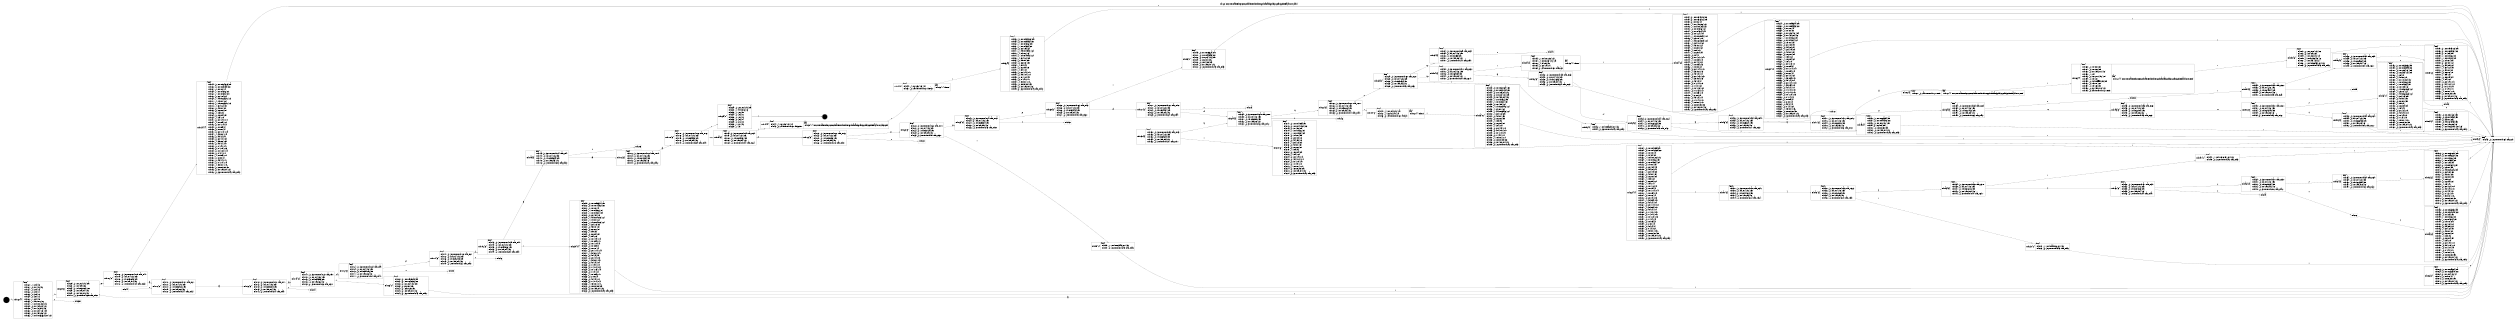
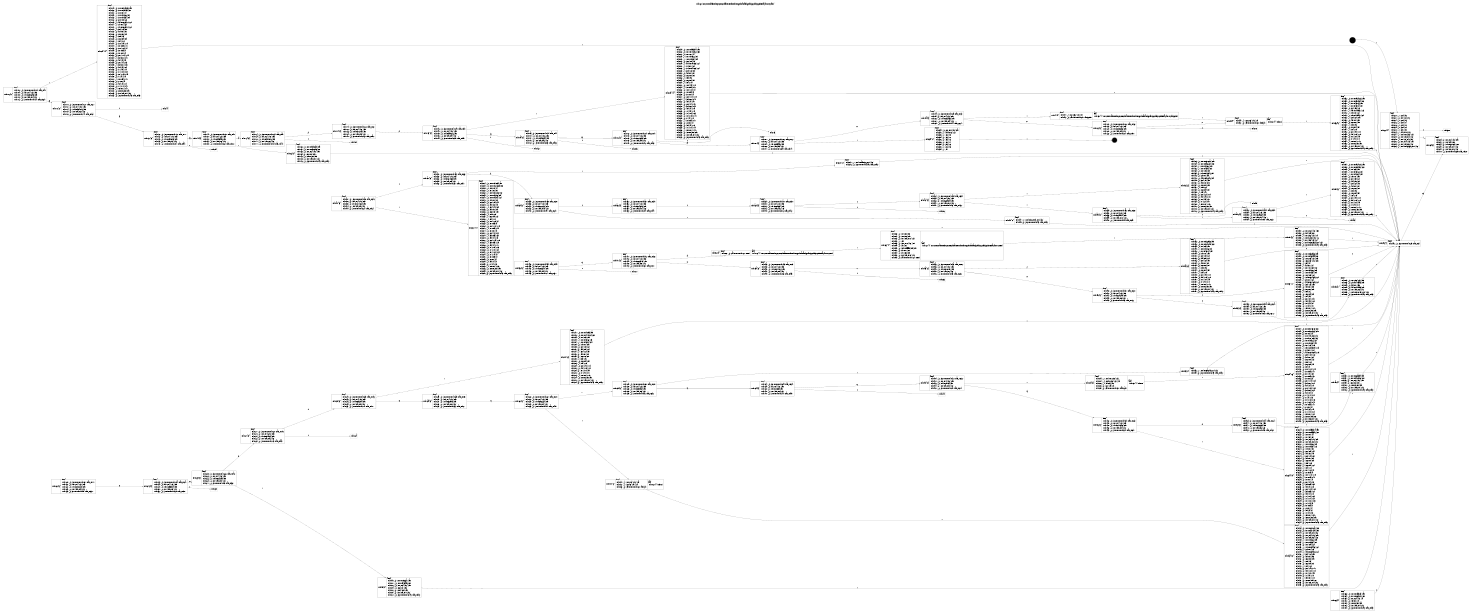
(1423, 77) -> (857, 386)
(2188, 95) -> (1028, 208)
(1203, 114) -> (308, 419)
(1340, 119) -> none
(1695, 123) -> none
none -> (772, 133)
(873, 134) -> (1181, 125)
(1695, 193) -> (422, 216)
(2263, 195) -> none
(2391, 223) -> (1072, 268)
(1113, 246) -> none
(484, 259) -> (499, 144)
(101, 284) -> none
(140, 289) -> (128, 109)
